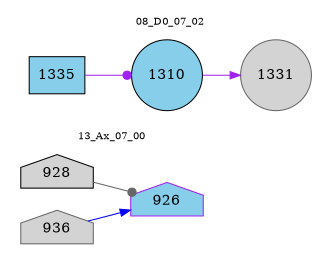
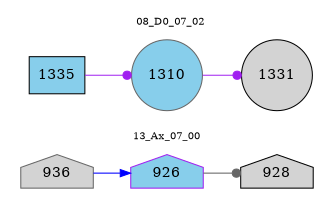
(167, 75) -> (167, 75)
(216, 75) -> (218, 75)
(276, 75) -> (277, 75)
(111, 187) -> (218, 173)
